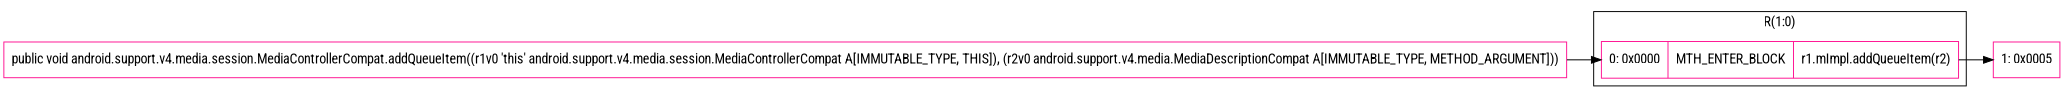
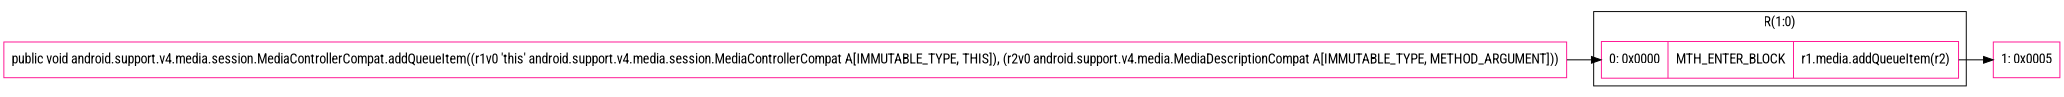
(1876, 59) -> (1876, 59)
